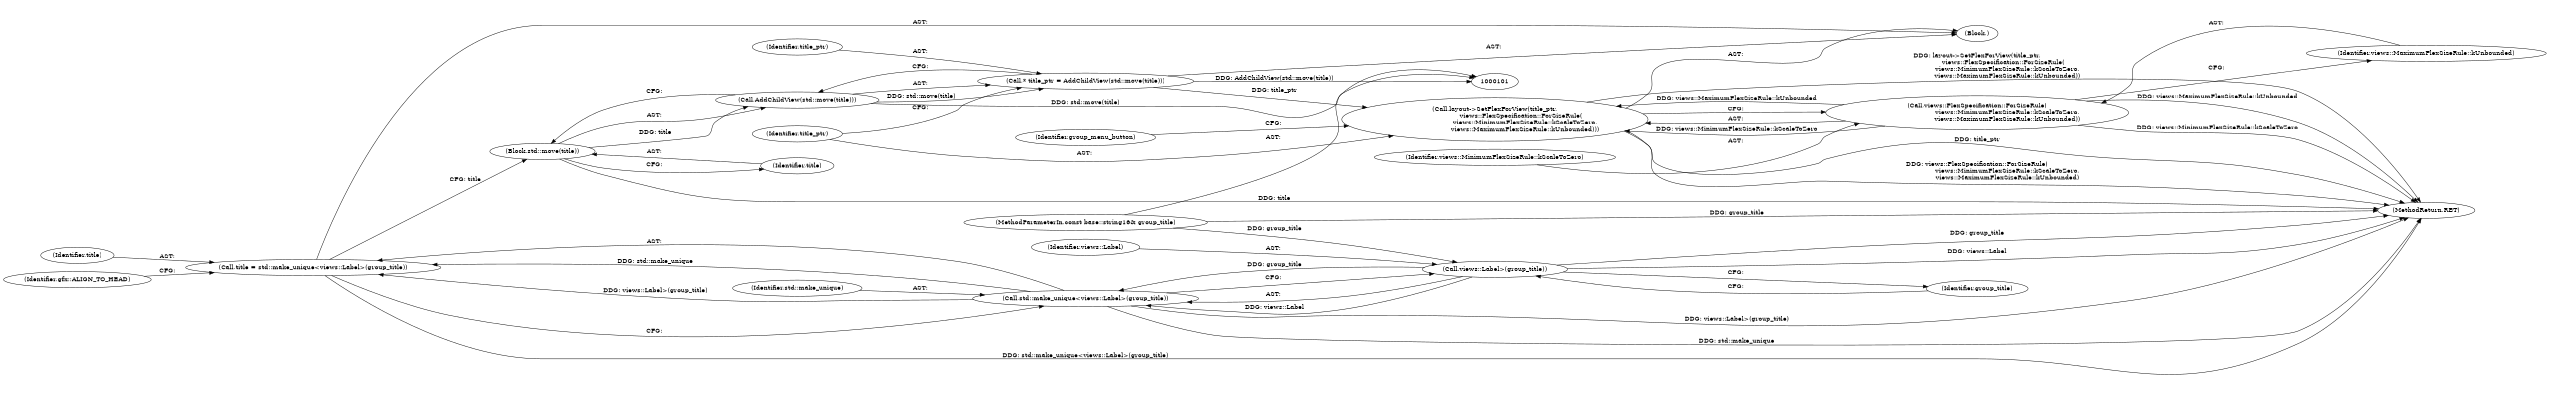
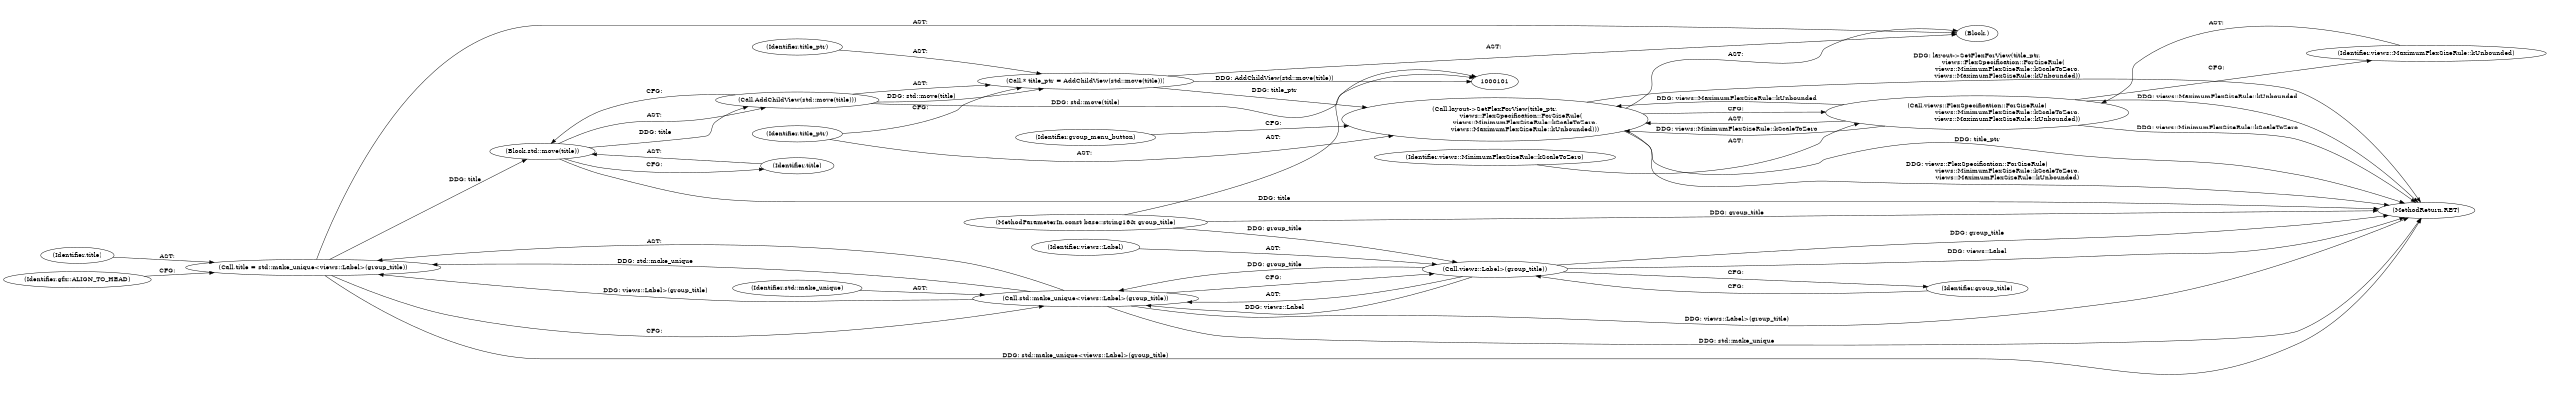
(926, 70) -> none
(465, 180) -> (465, 180)
